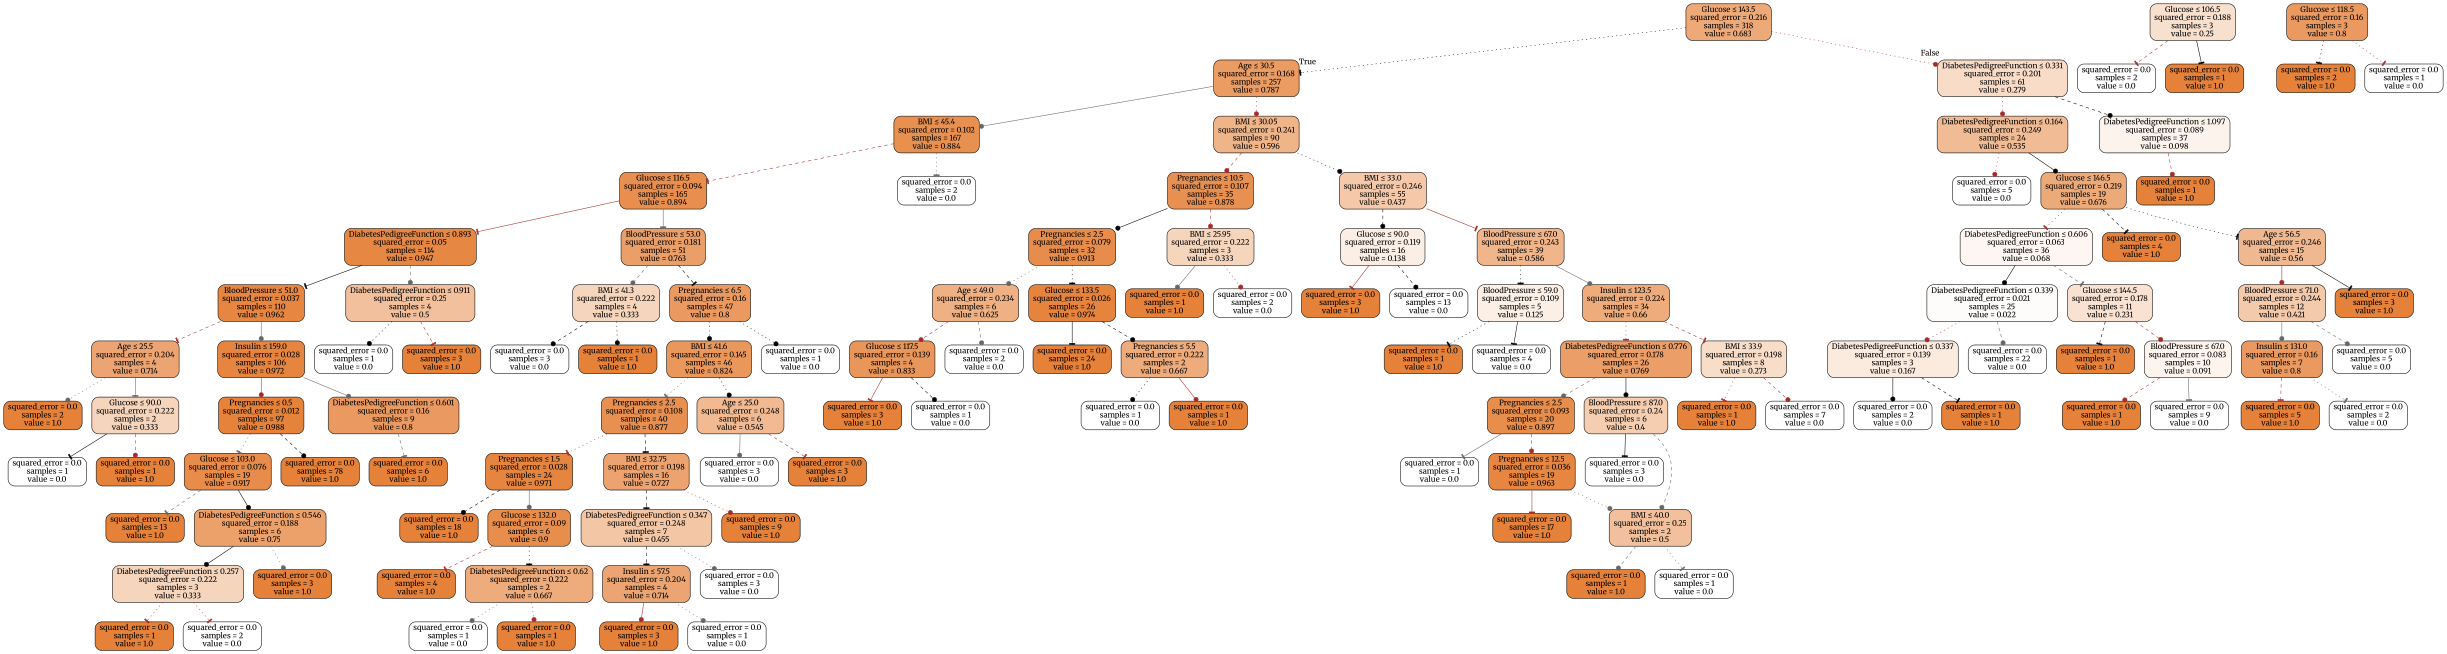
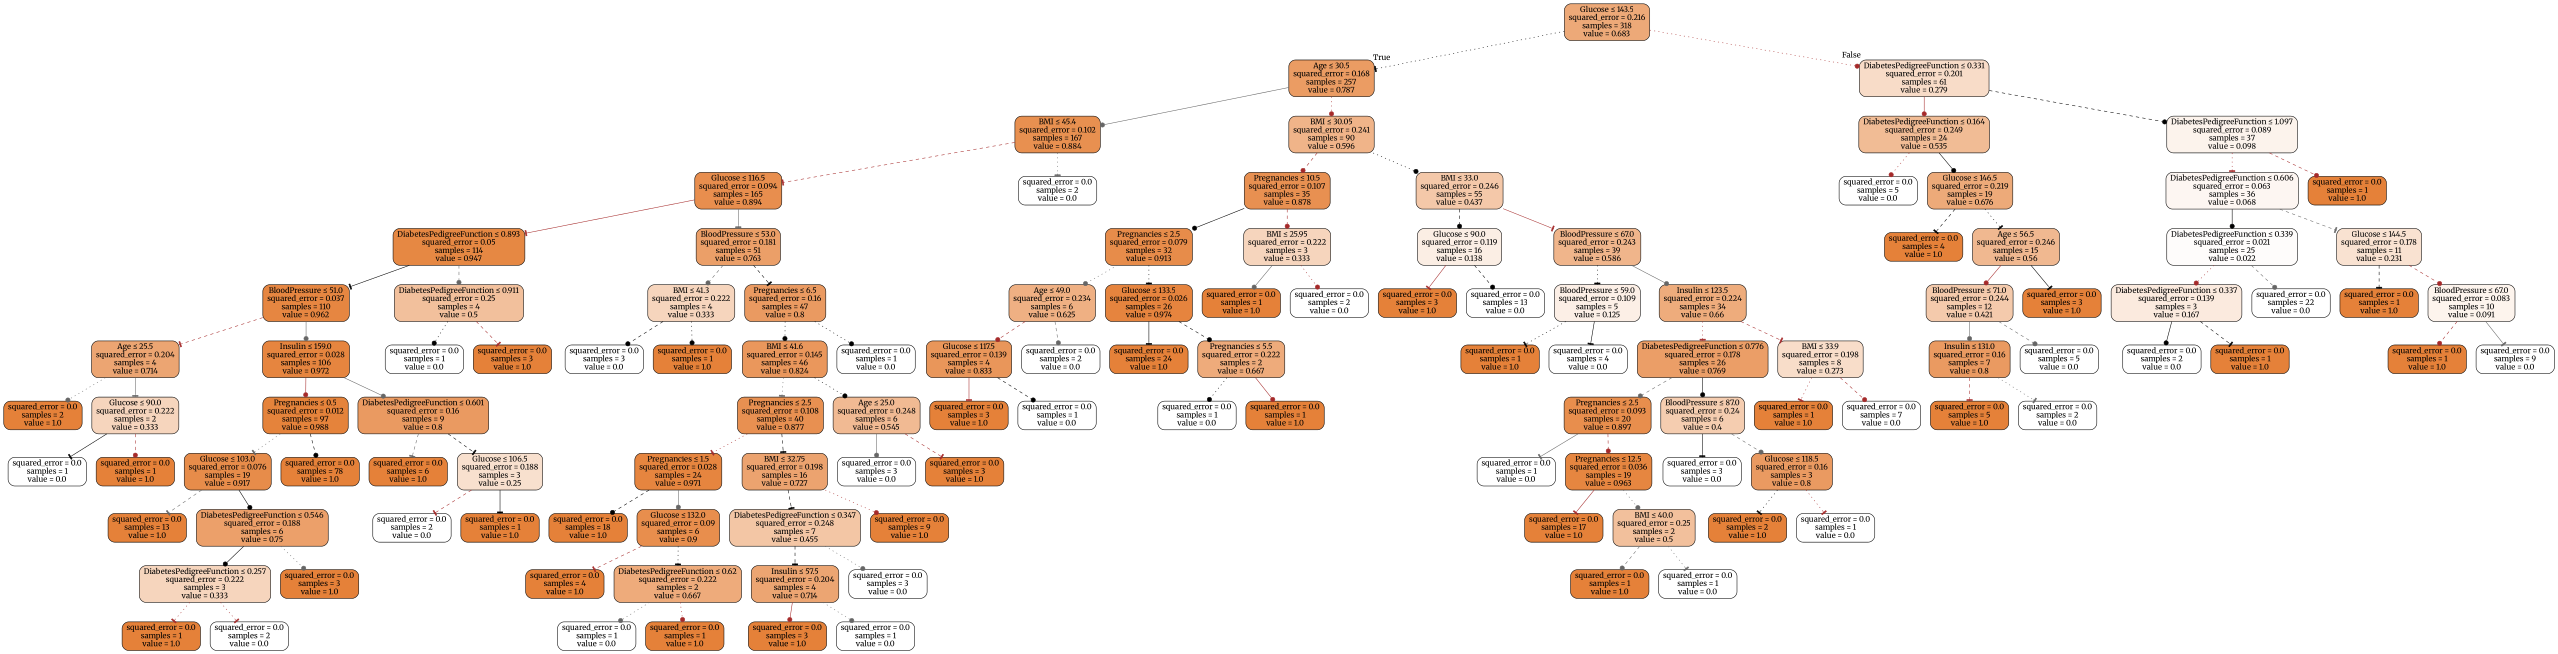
(2003, 104) -> (1924, 104)
(2056, 218) -> (2232, 161)
none -> (460, 443)
(1671, 467) -> (1745, 442)
